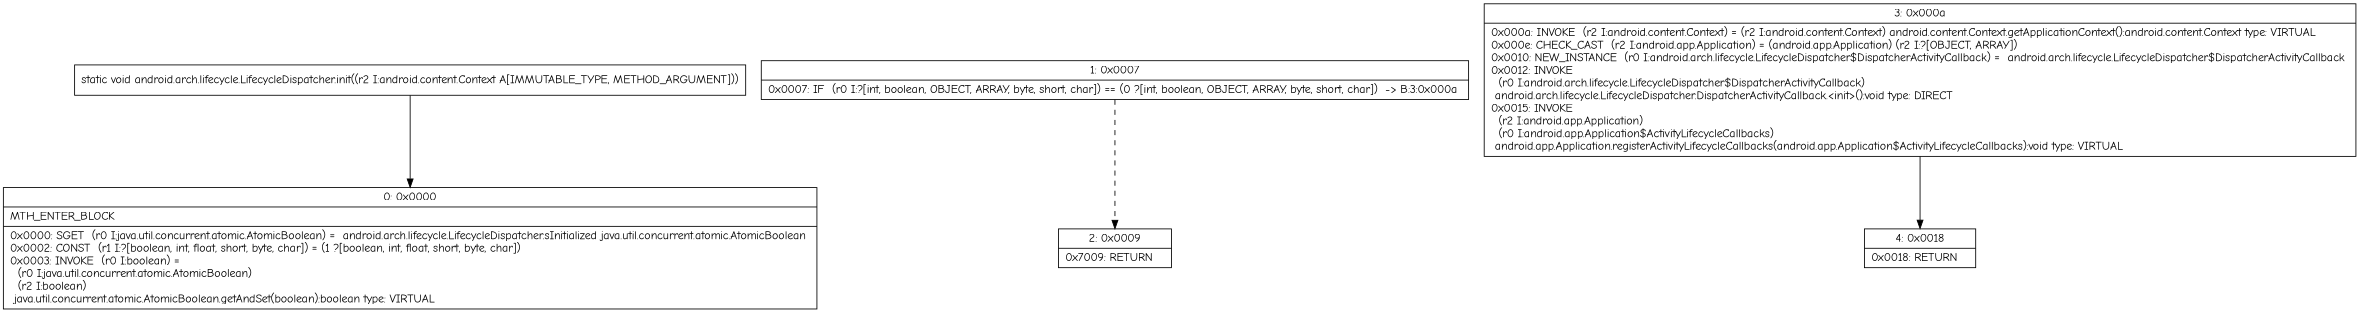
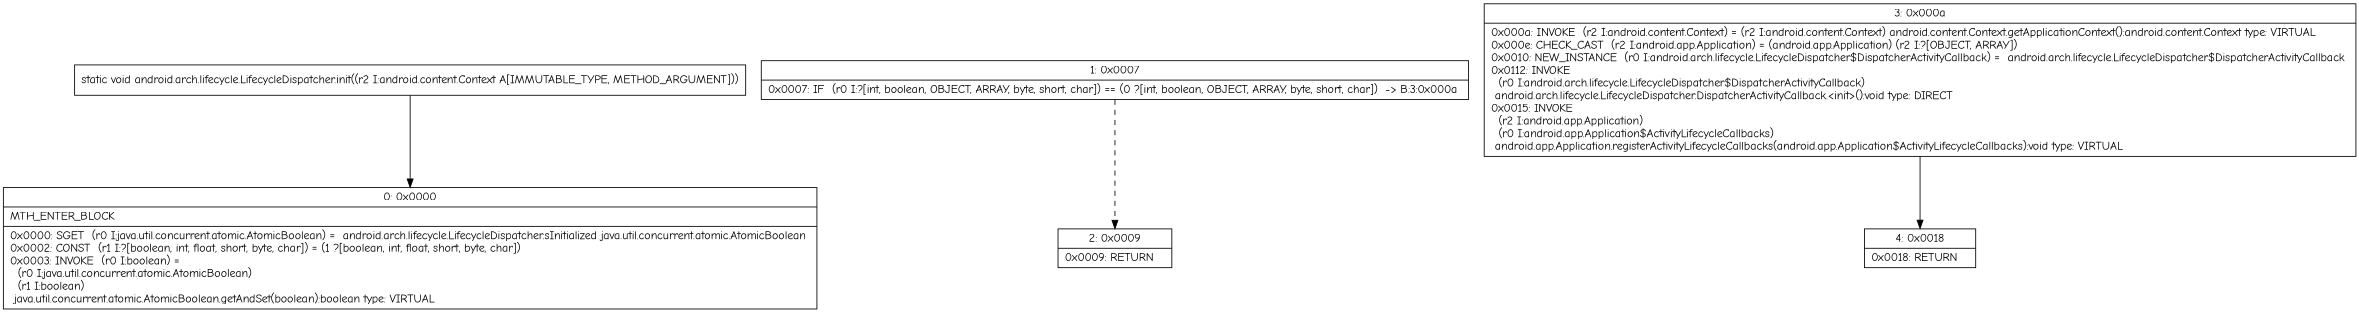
(1536, 70) -> (1534, 70)
(1115, 258) -> (1115, 258)
(48, 286) -> (47, 286)
